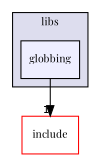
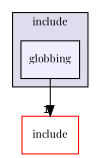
(50, 23) -> (50, 23)
